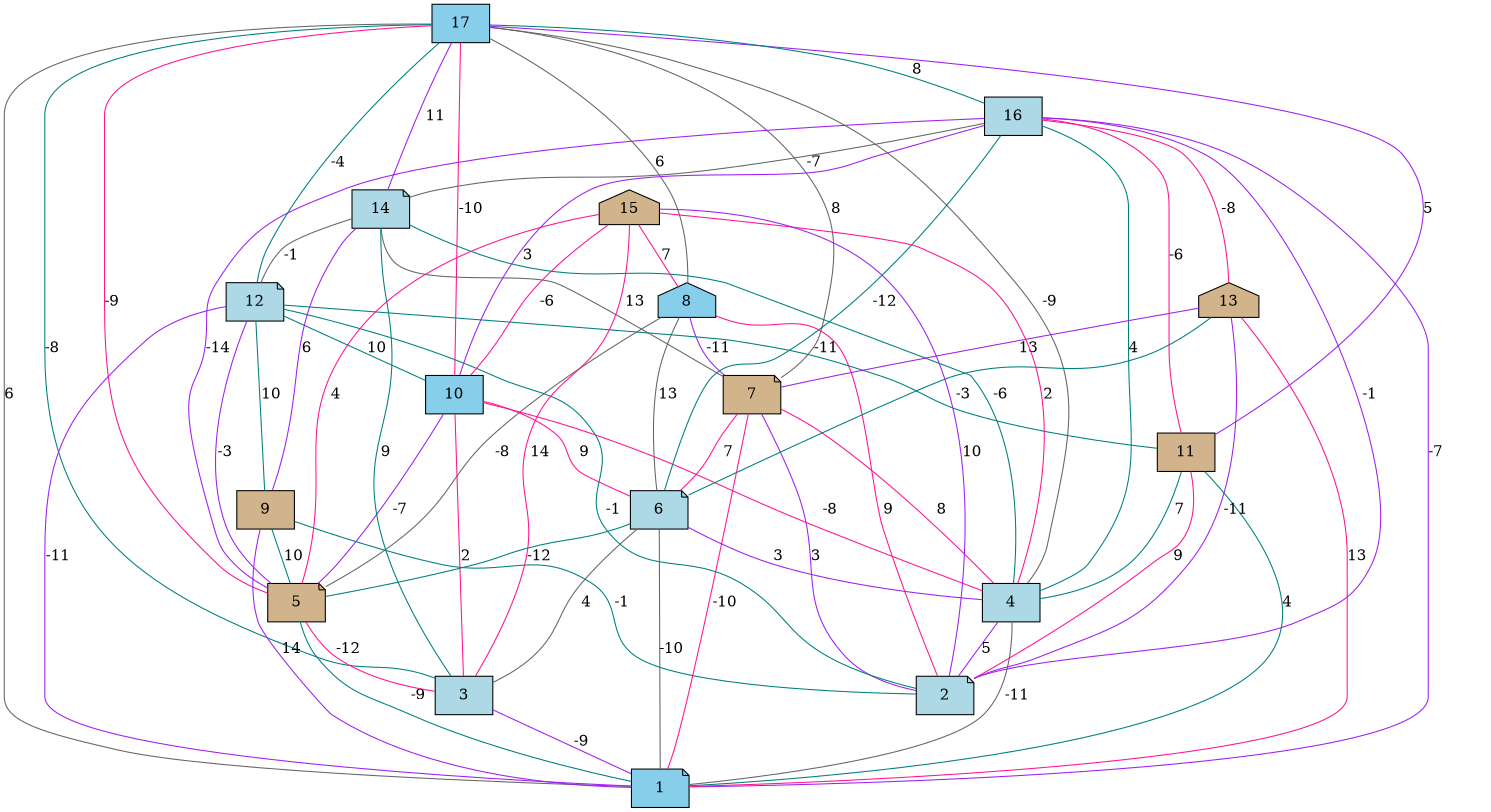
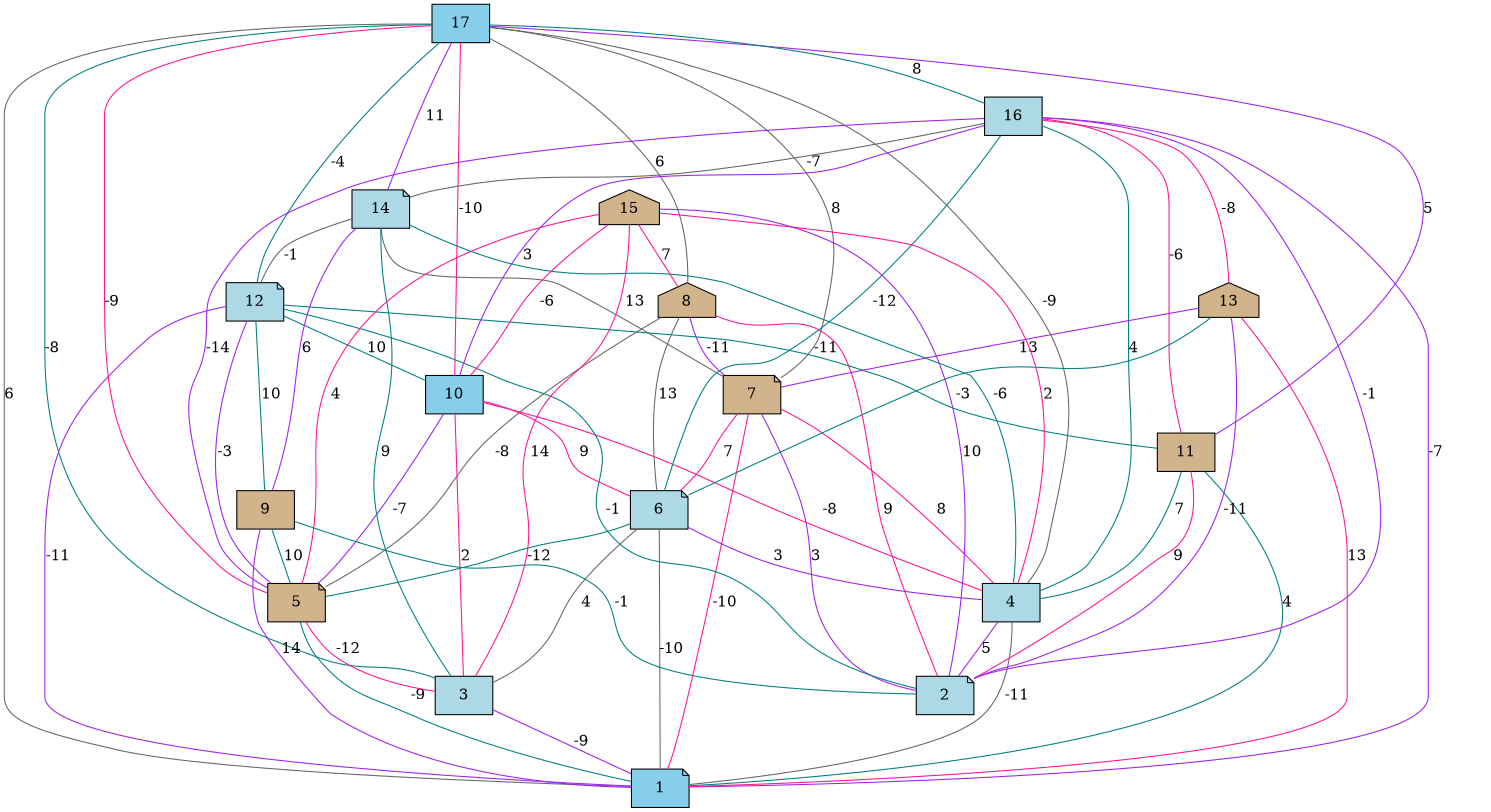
(687, 302) -> (687, 302)
